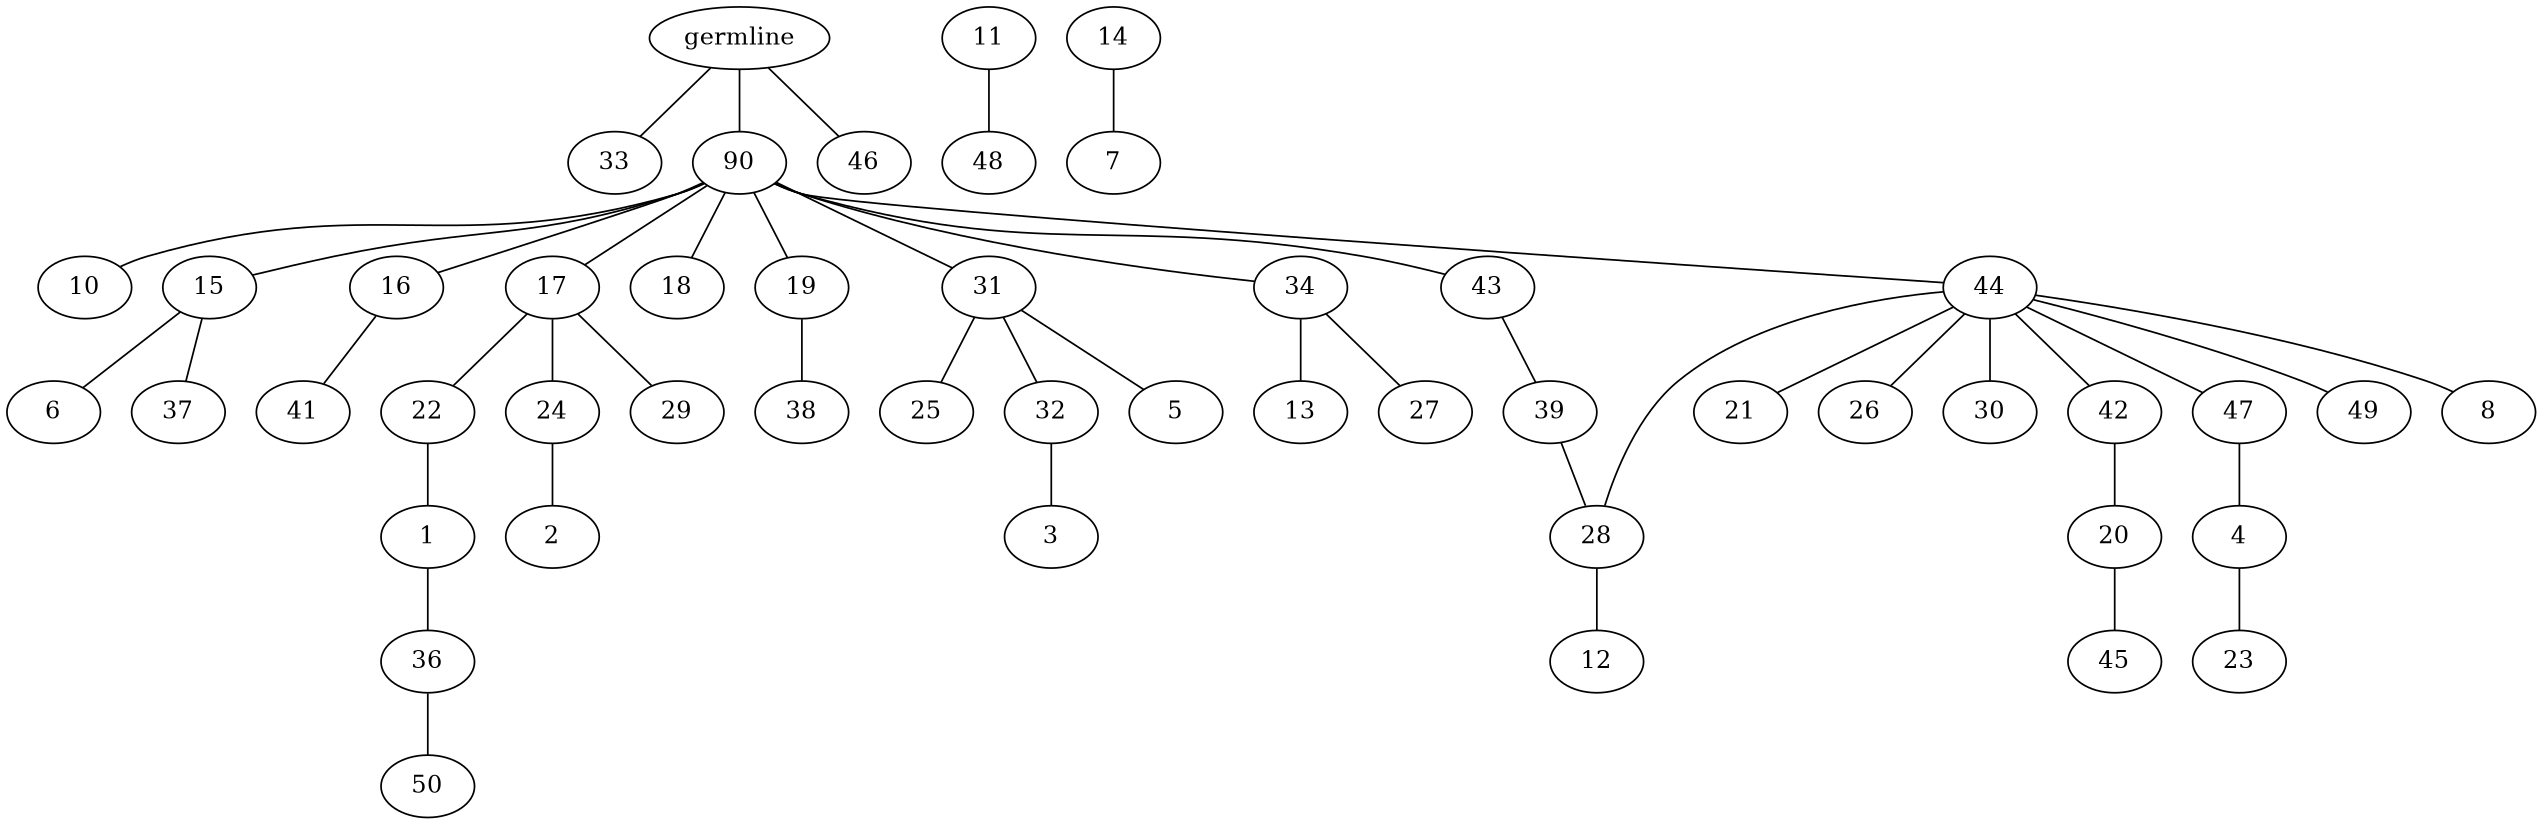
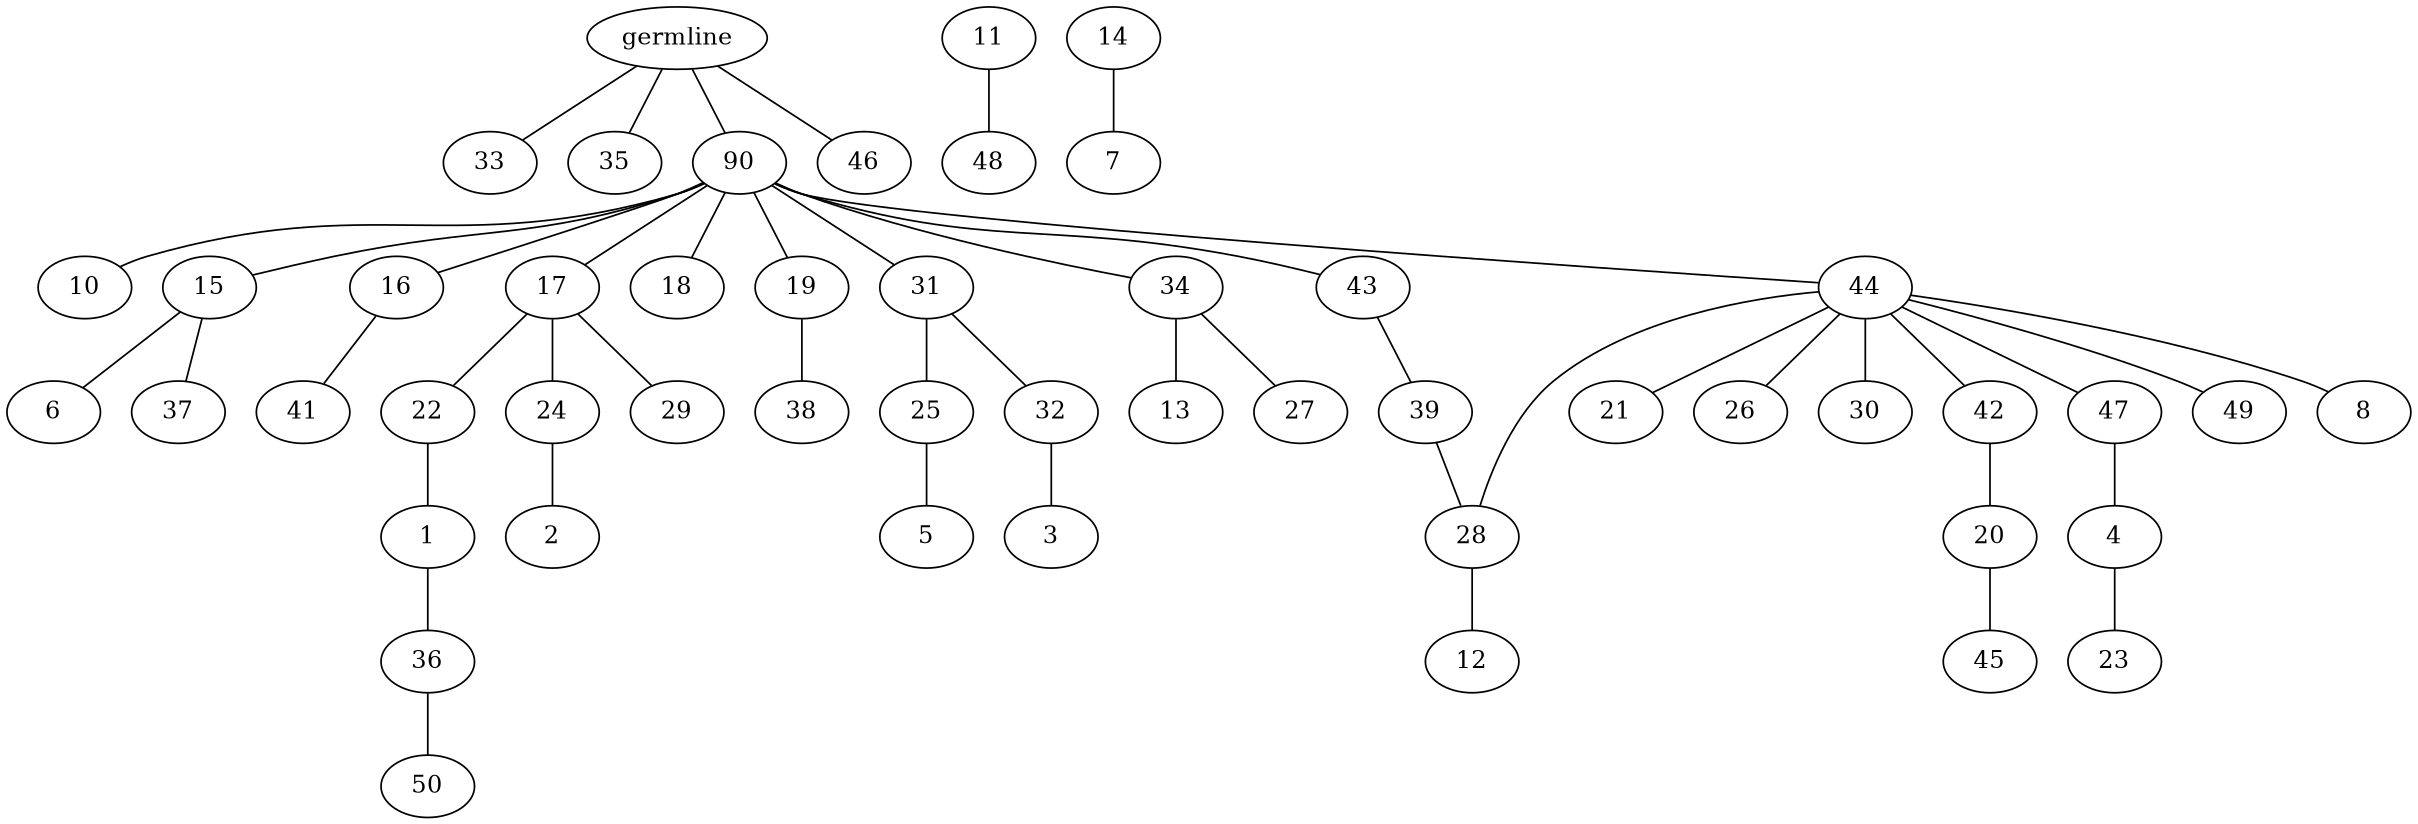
none -> (615, 163)
(1083, 350) -> (927, 475)
